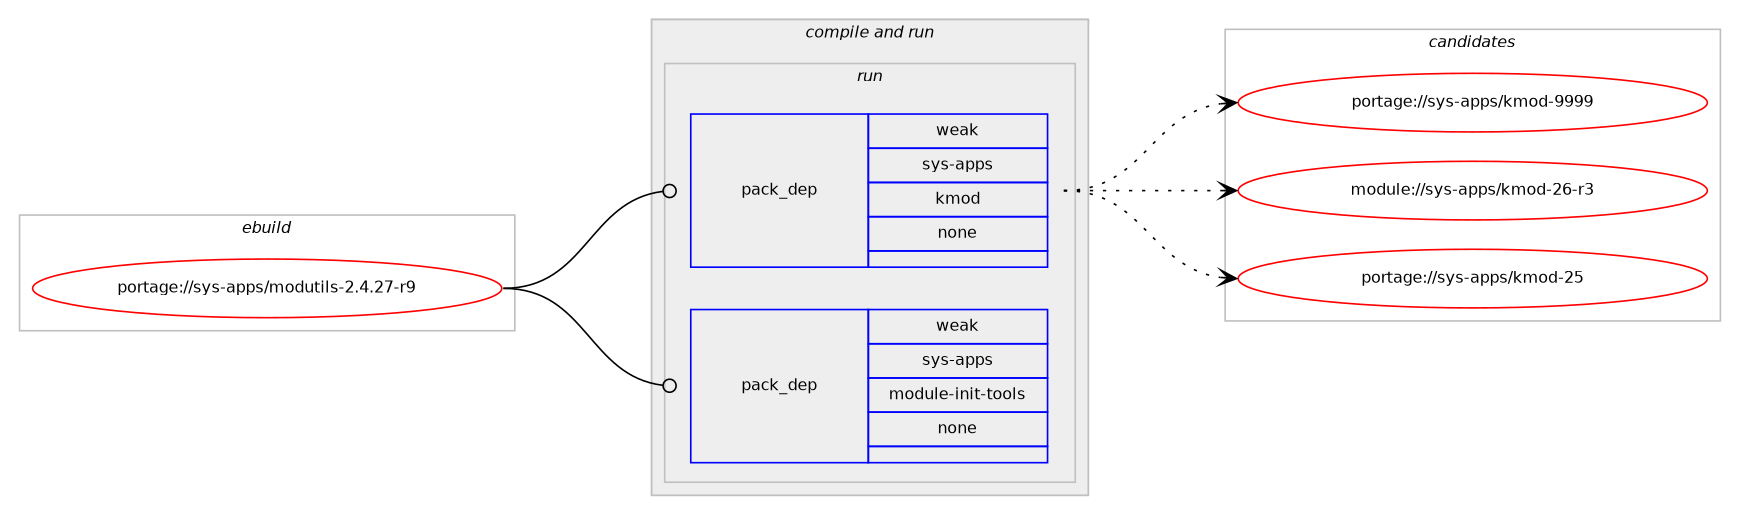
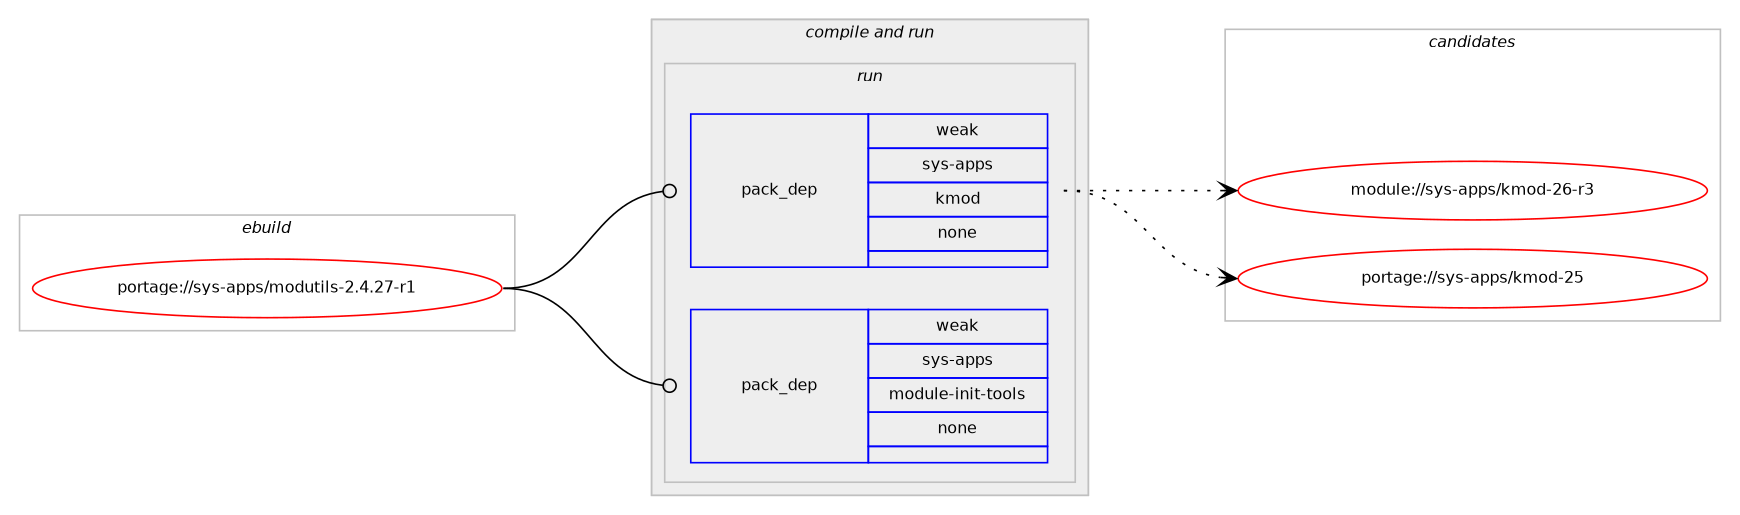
(1473, 103) -> none
(267, 288) -> (267, 288)
